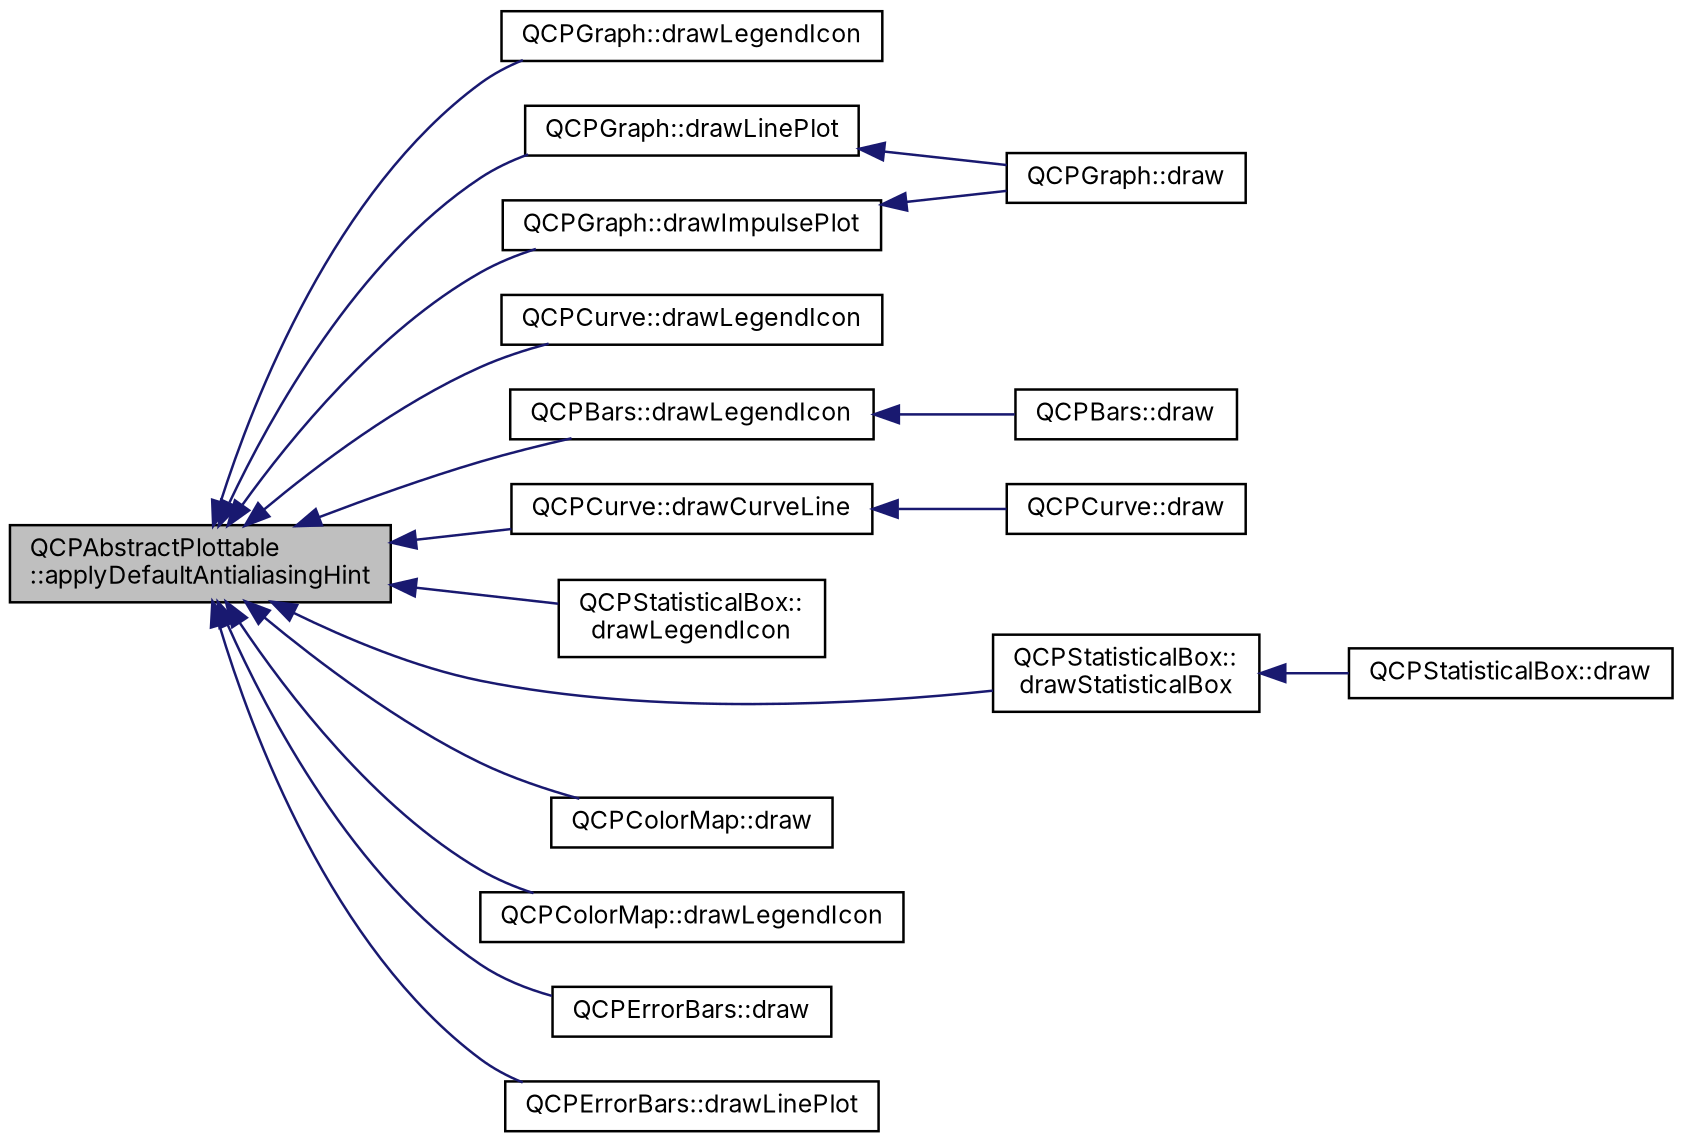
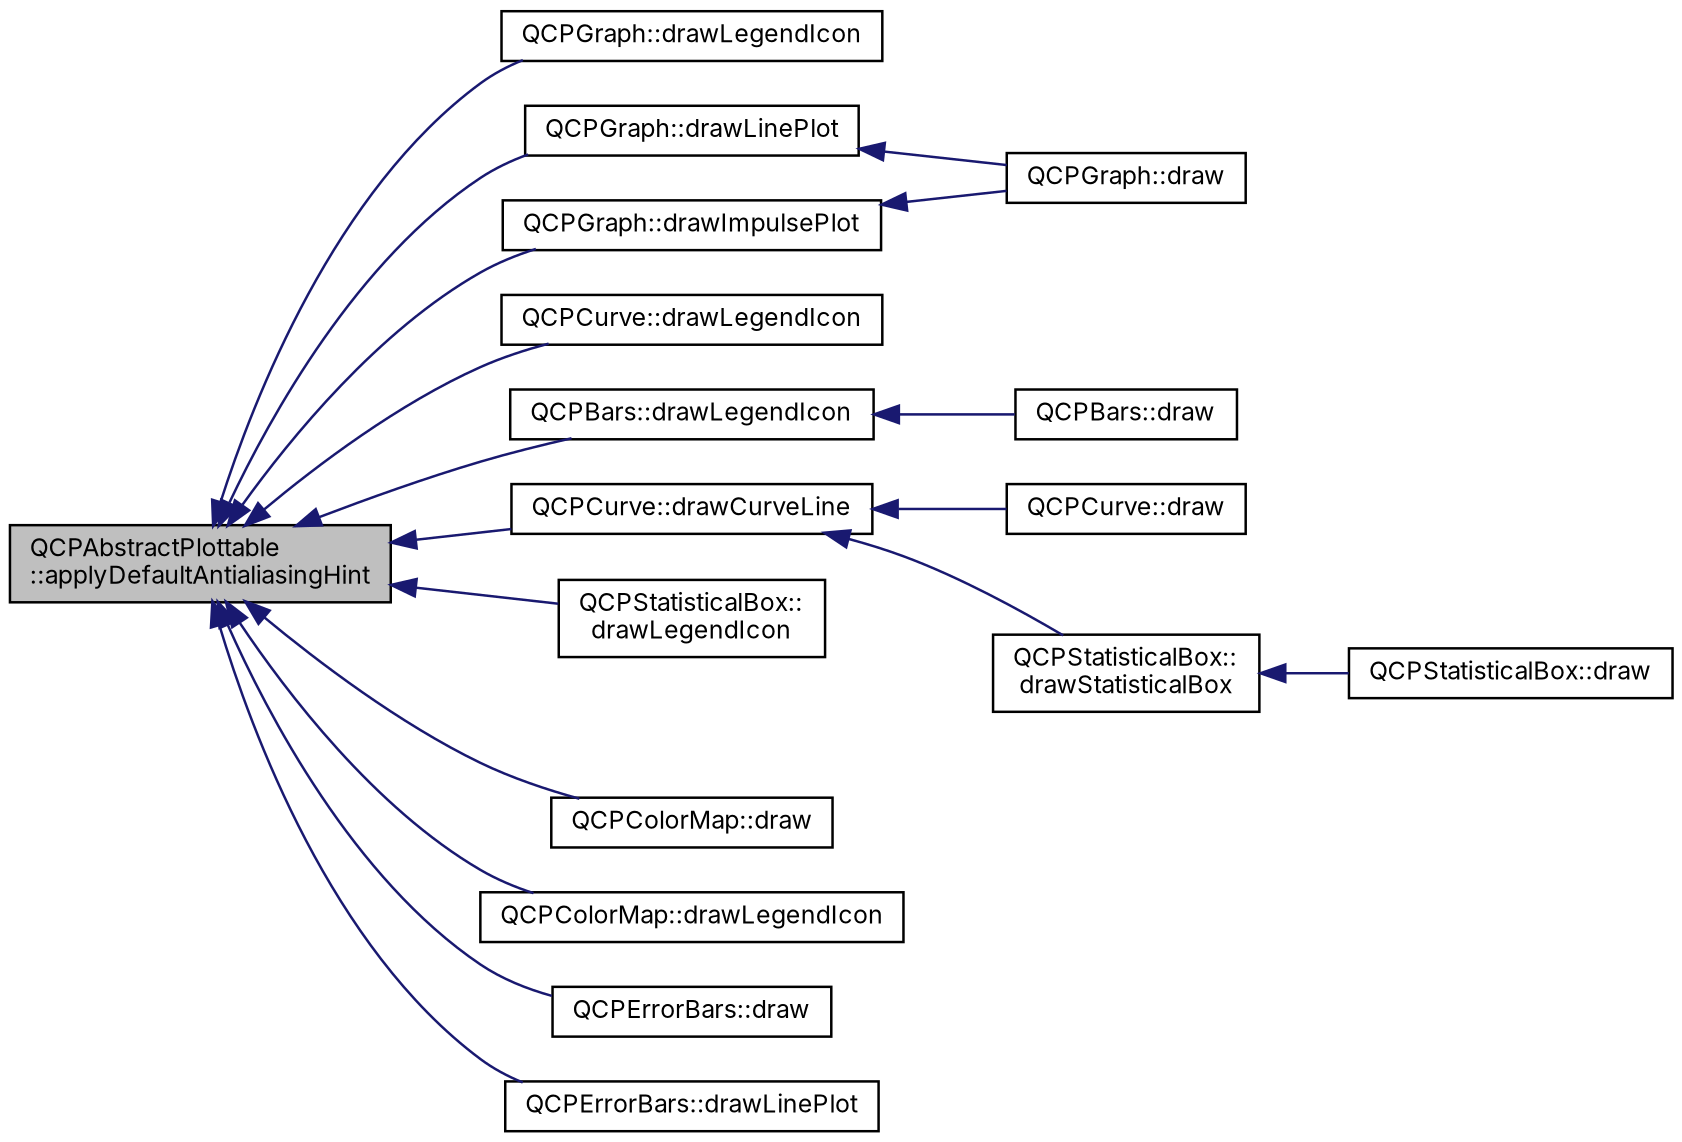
(637, 700) -> (959, 580)
